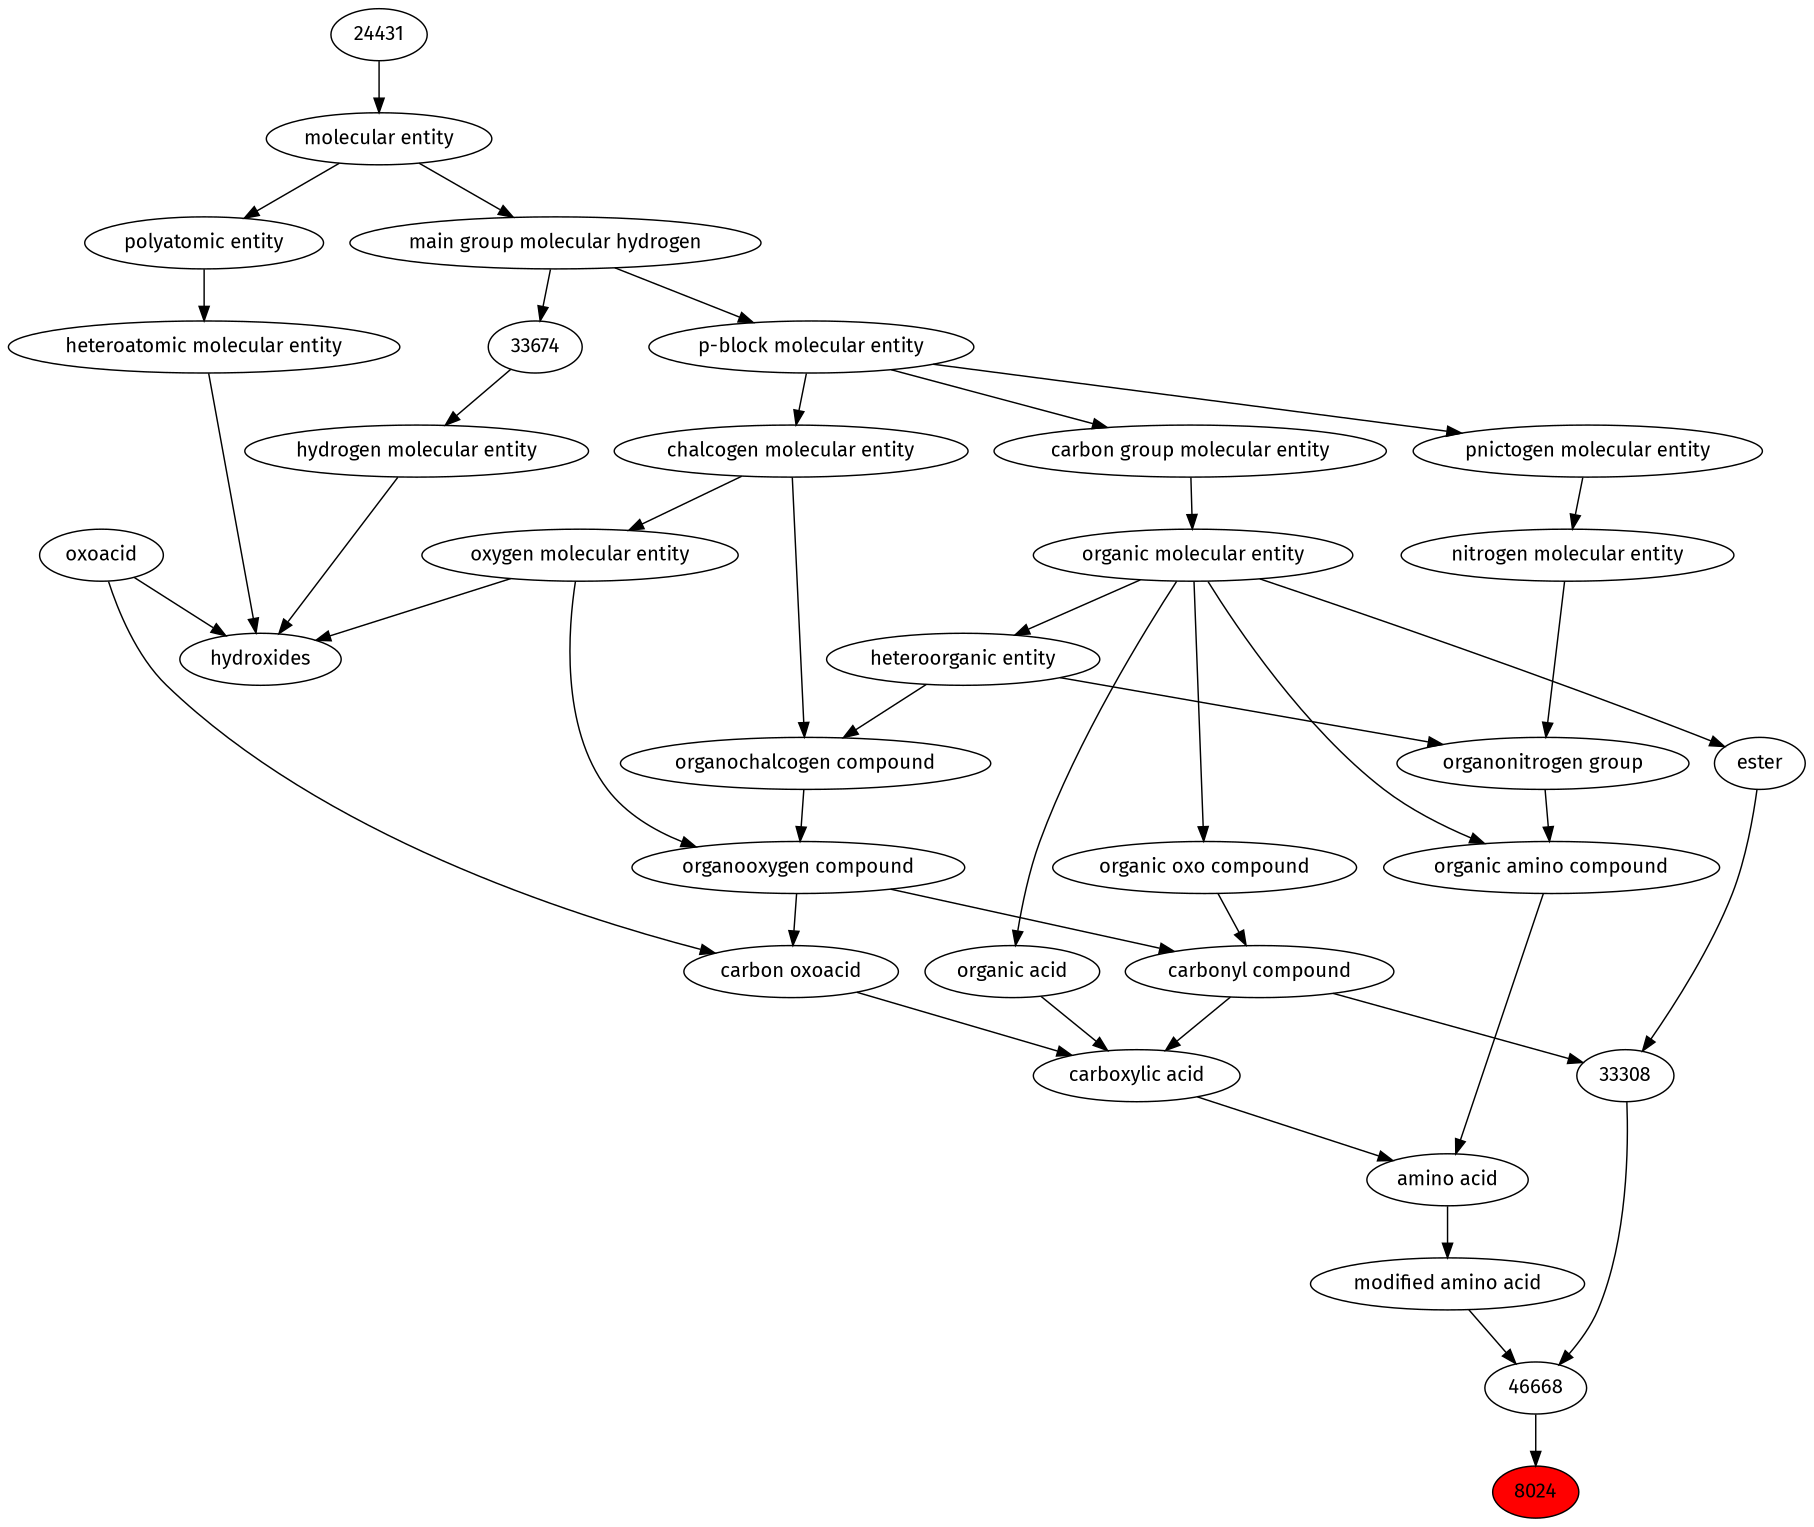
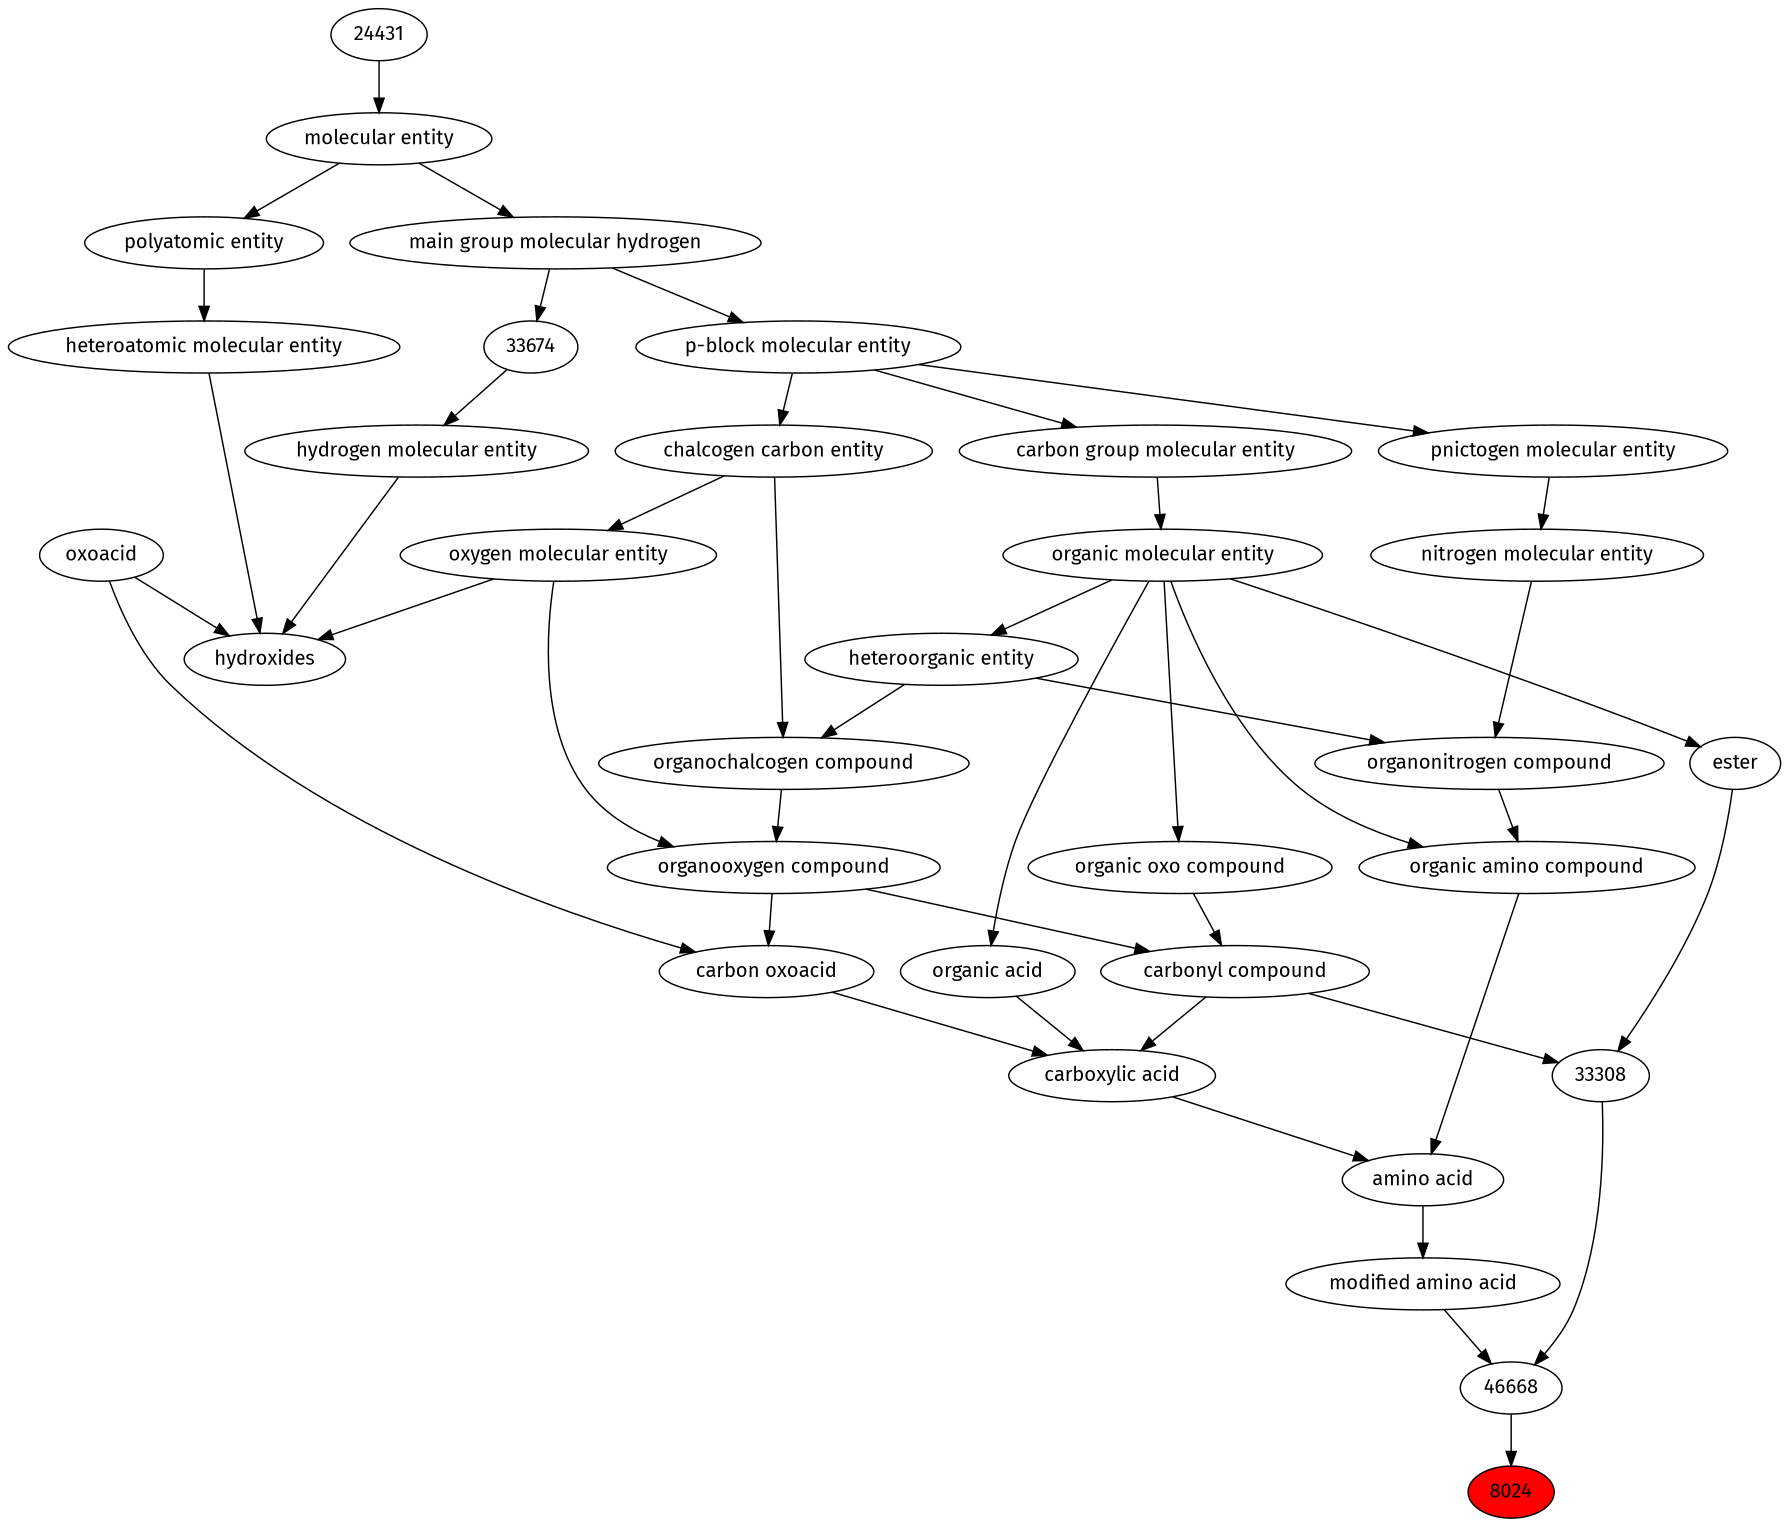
(791, 451) -> (774, 451)
(1543, 763) -> (1489, 763)
